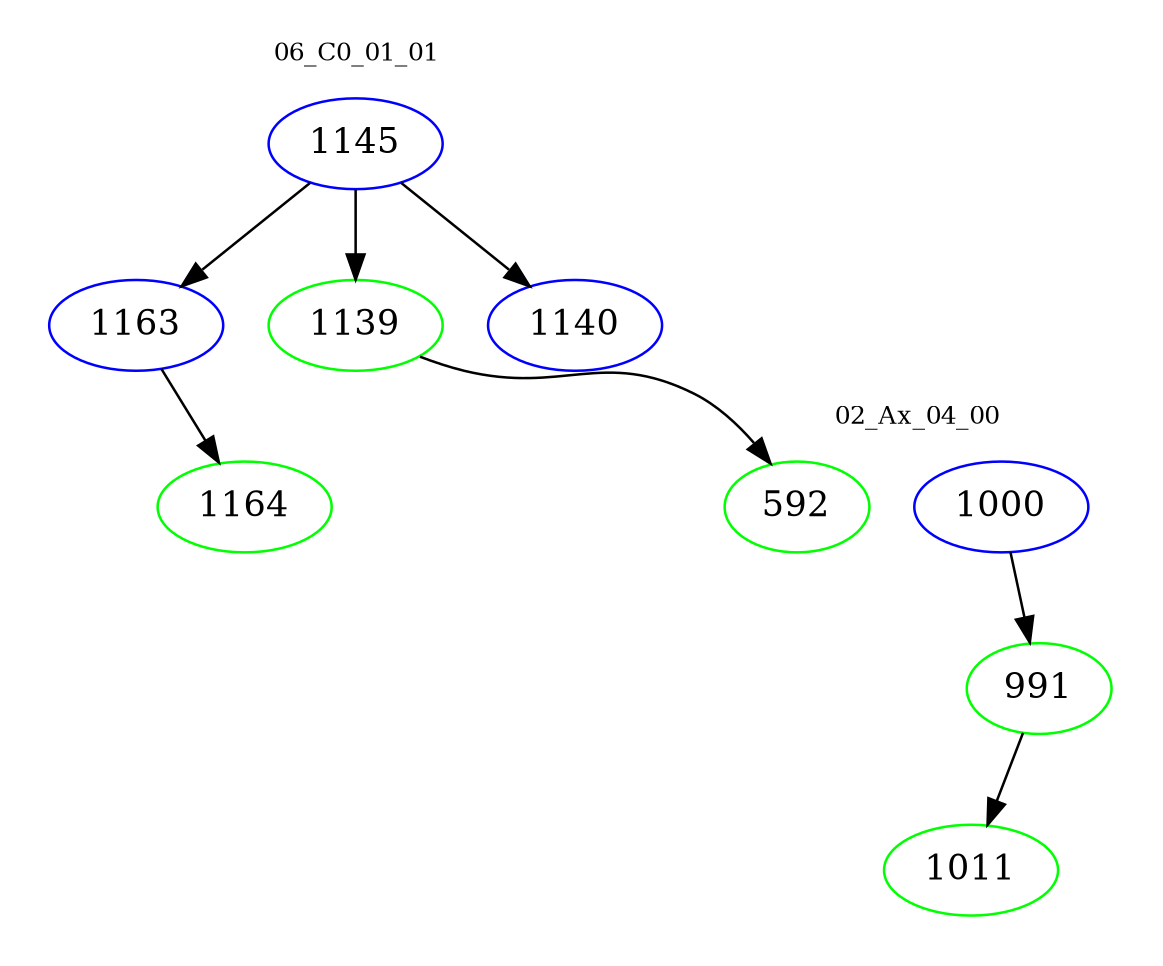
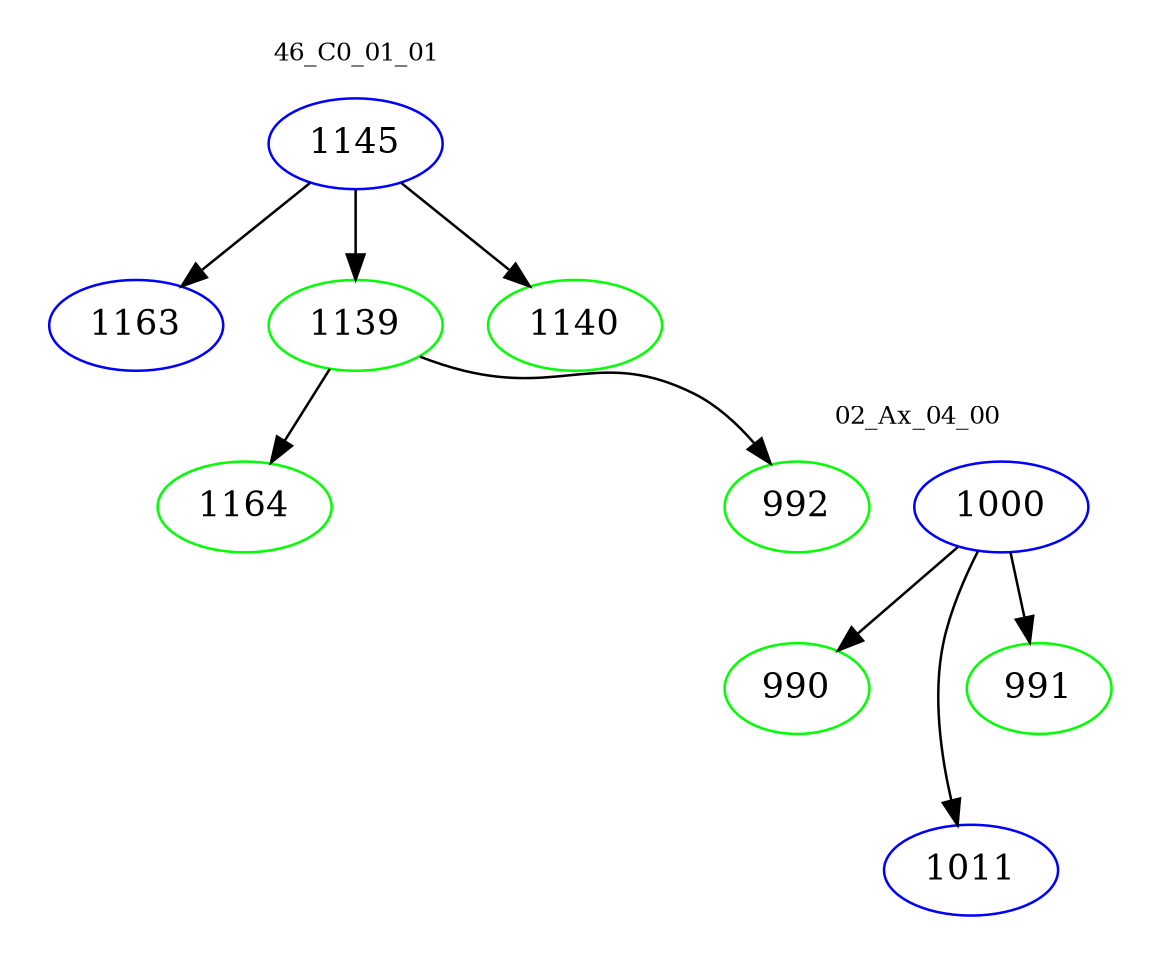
(357, 54) -> (357, 54)
(575, 325) -> (575, 325)
(183, 405) -> (307, 405)
(797, 507) -> (797, 507)
none -> (797, 689)
(1010, 767) -> (939, 673)
(971, 870) -> (971, 870)
